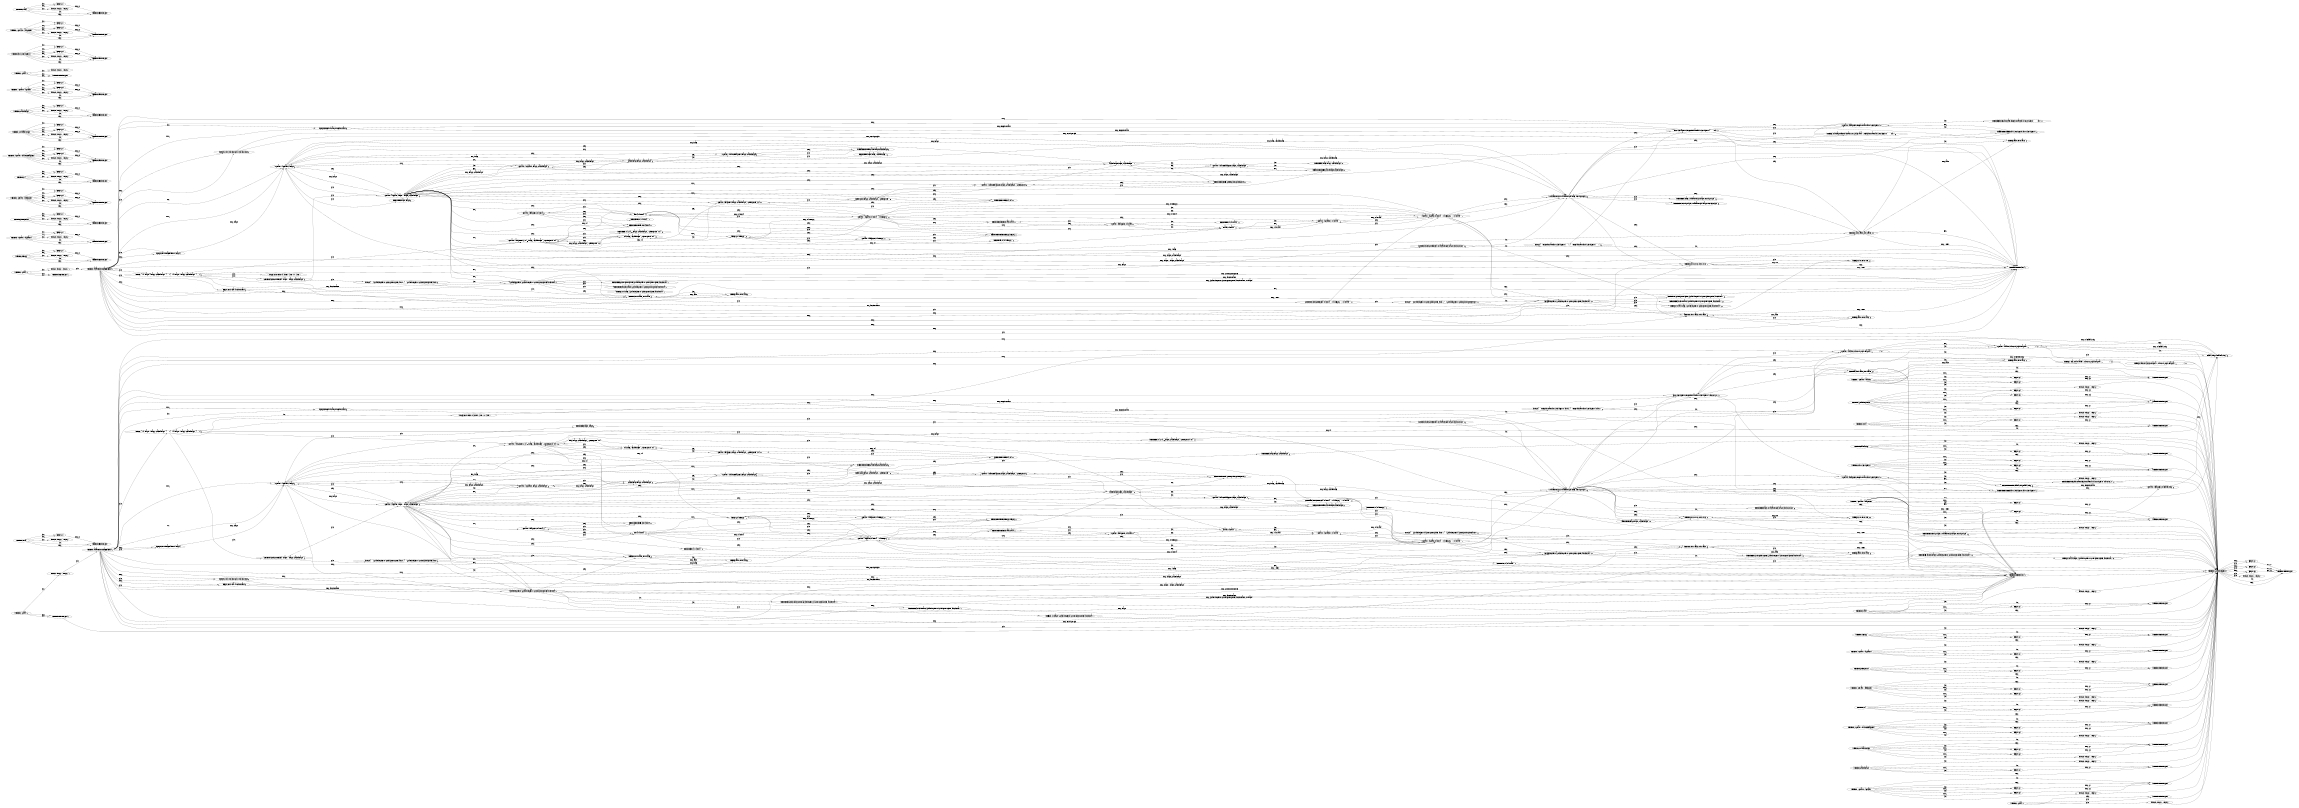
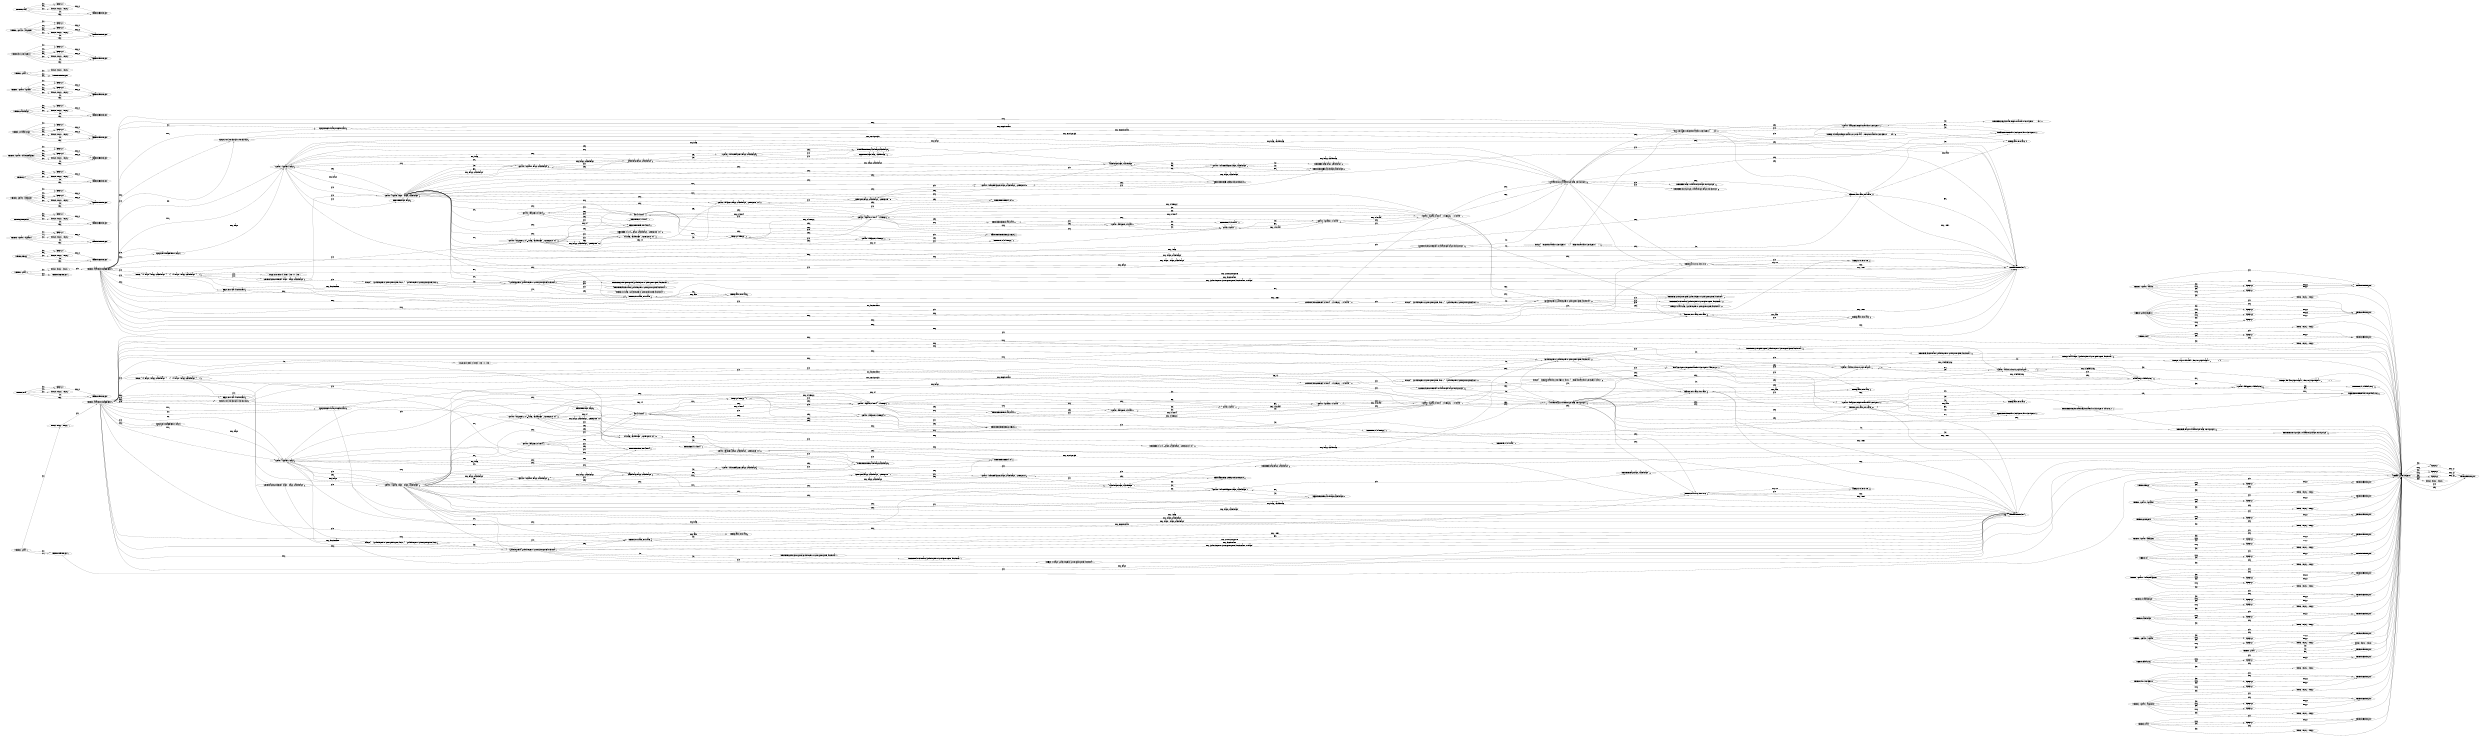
none -> (2190, 387)
none -> (2364, 387)
(2088, 485) -> (2305, 388)
